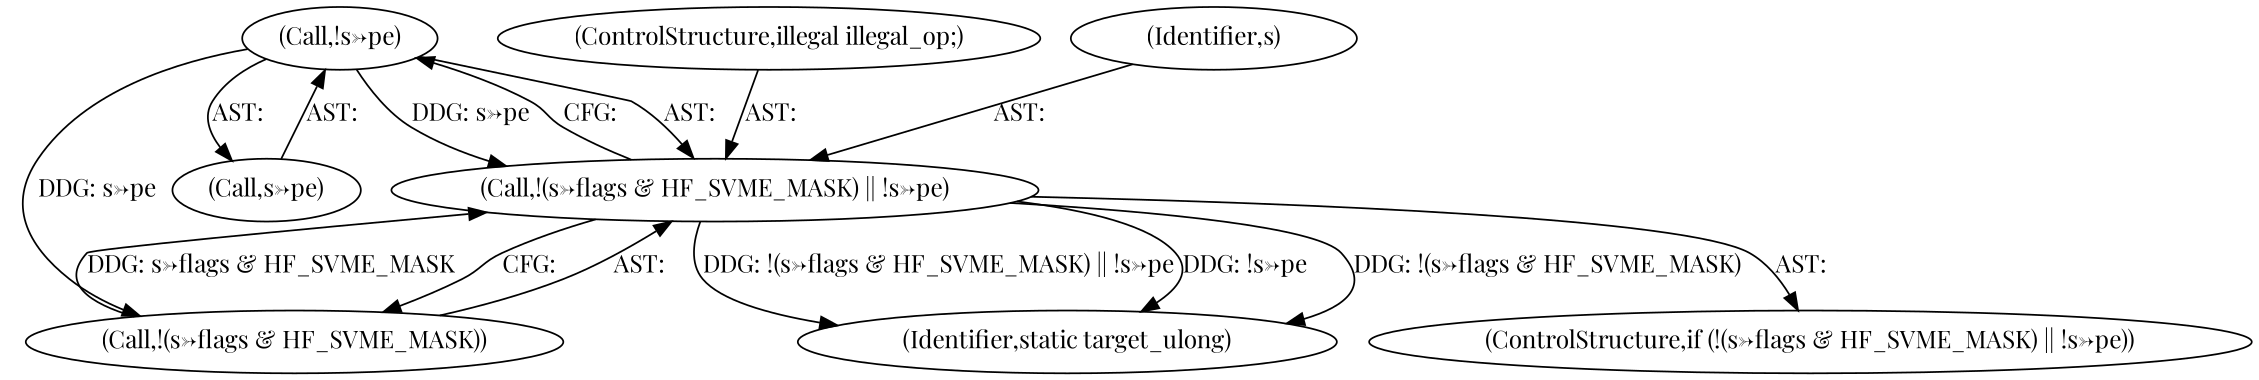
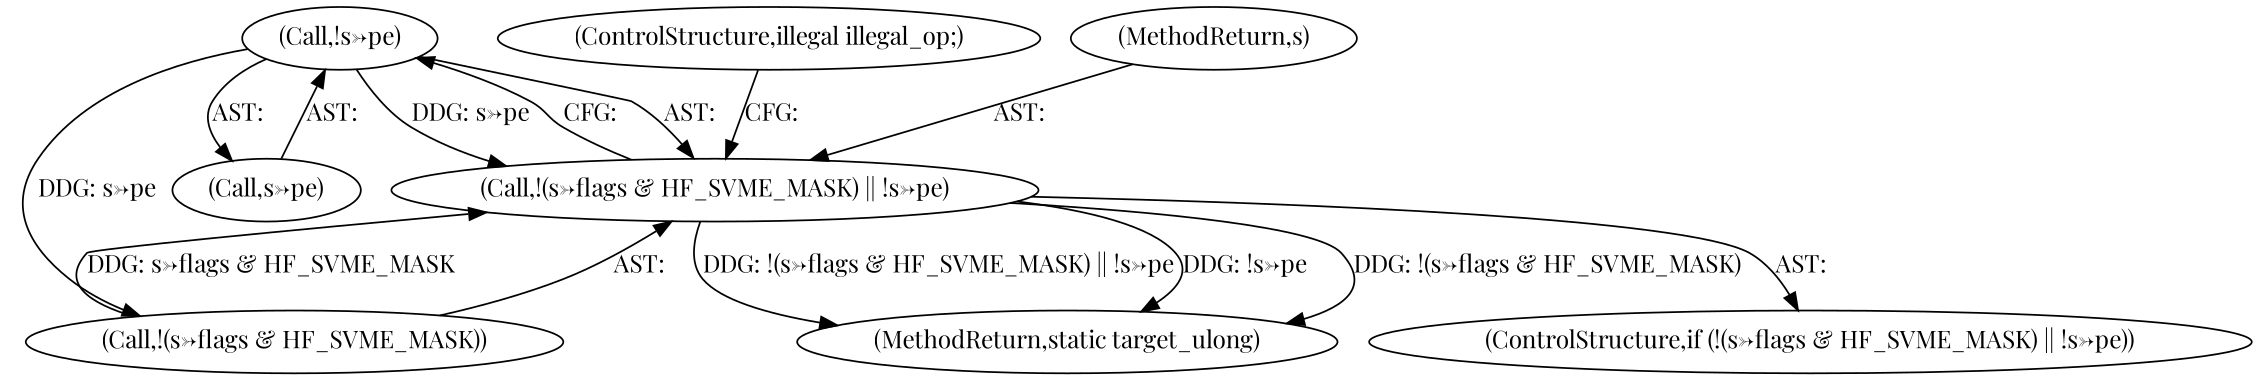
(1214, 38) -> (1214, 38)
(775, 114) -> (775, 114)
(495, 257) -> none
(1067, 342) -> (1067, 342)
